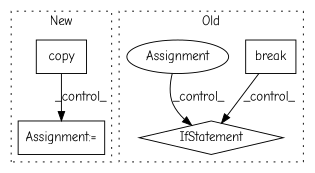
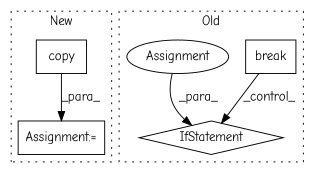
(81, 97) -> (81, 97)
(199, 97) -> (199, 97)
